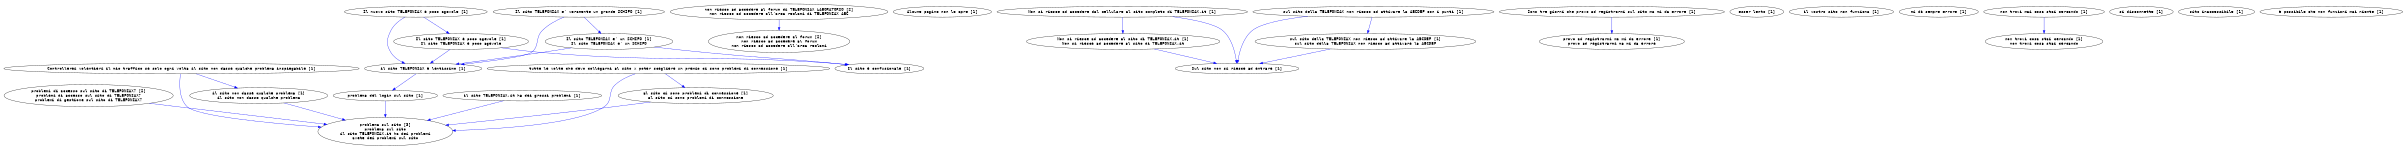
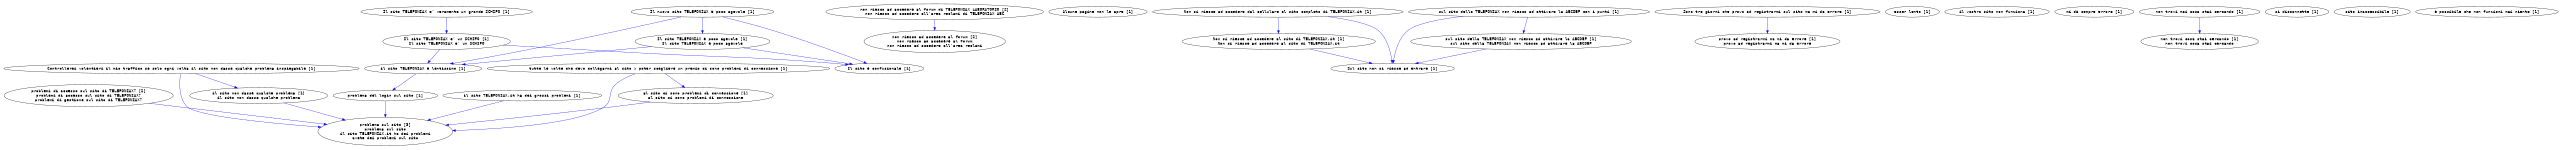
none -> (794, 37)
(535, 48) -> none
